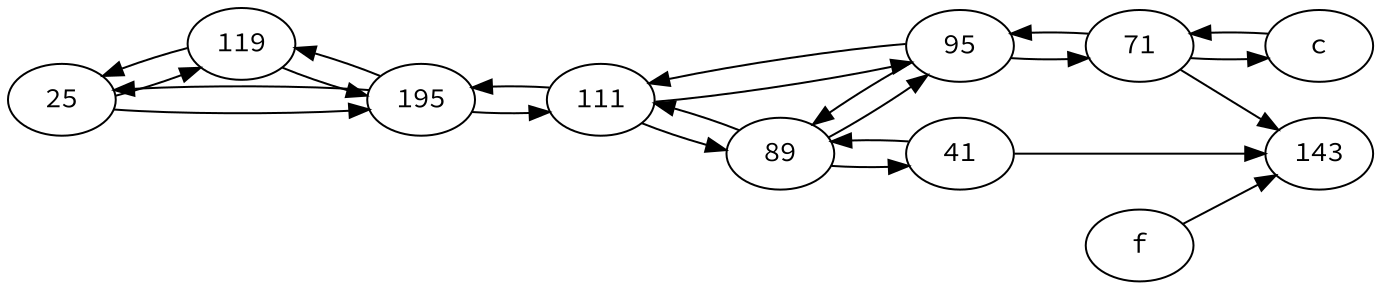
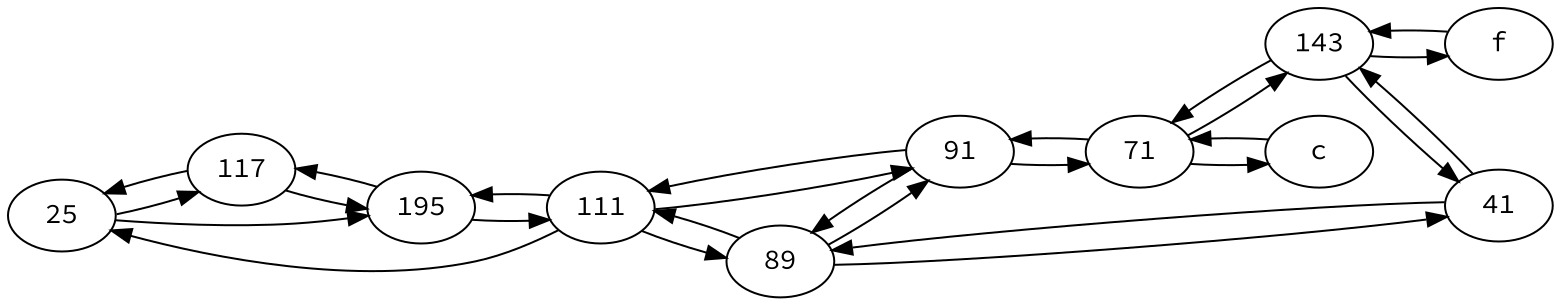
(241, 44) -> (241, 170)
(960, 46) -> (960, 152)
none -> (1399, 57)
none -> (1229, 84)
(252, 86) -> (346, 270)
none -> (1393, 124)
